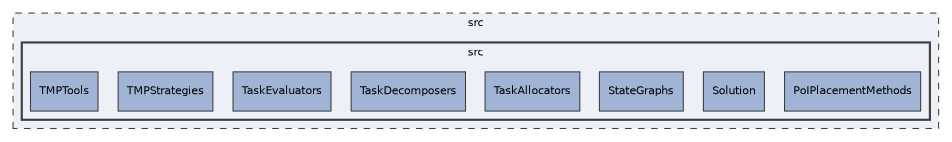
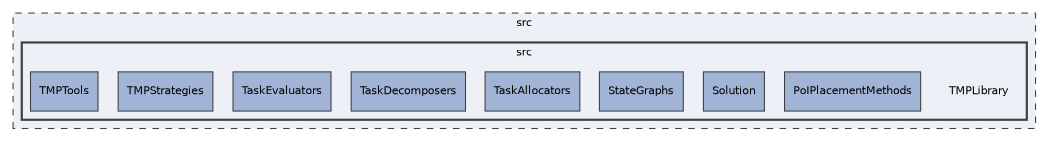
none -> (979, 91)
